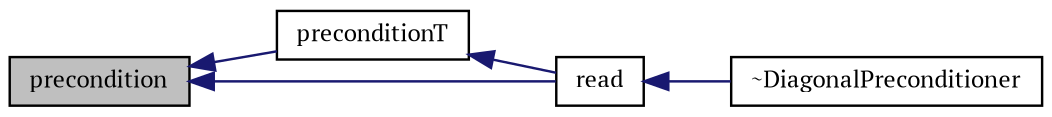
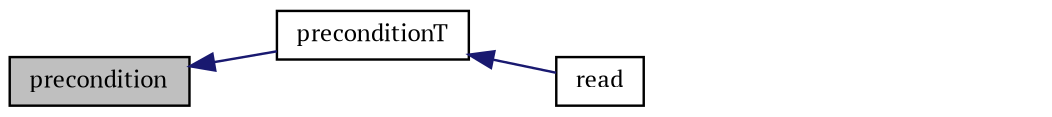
(385, 81) -> none
(887, 81) -> none
